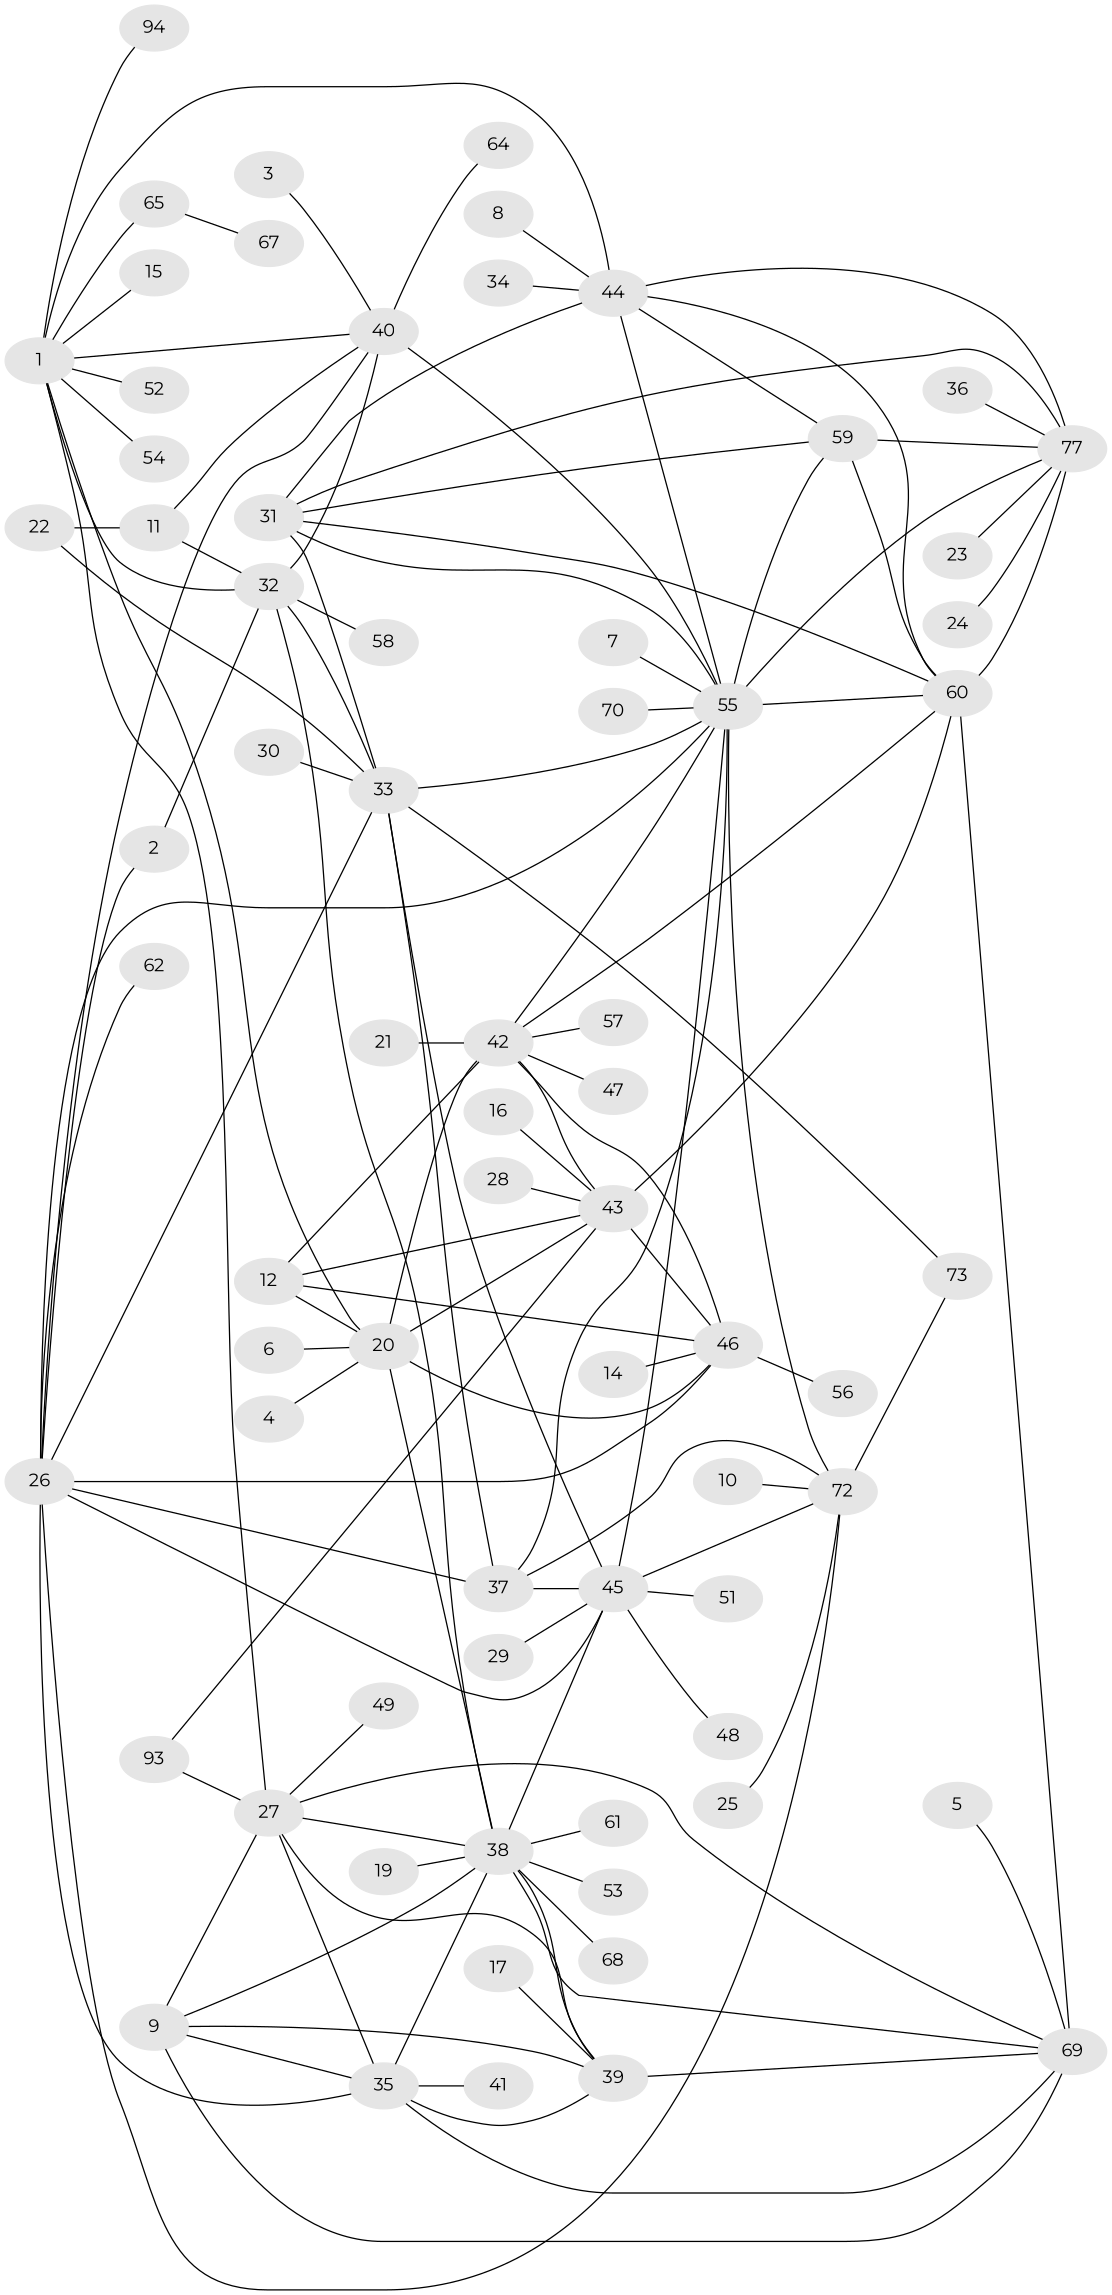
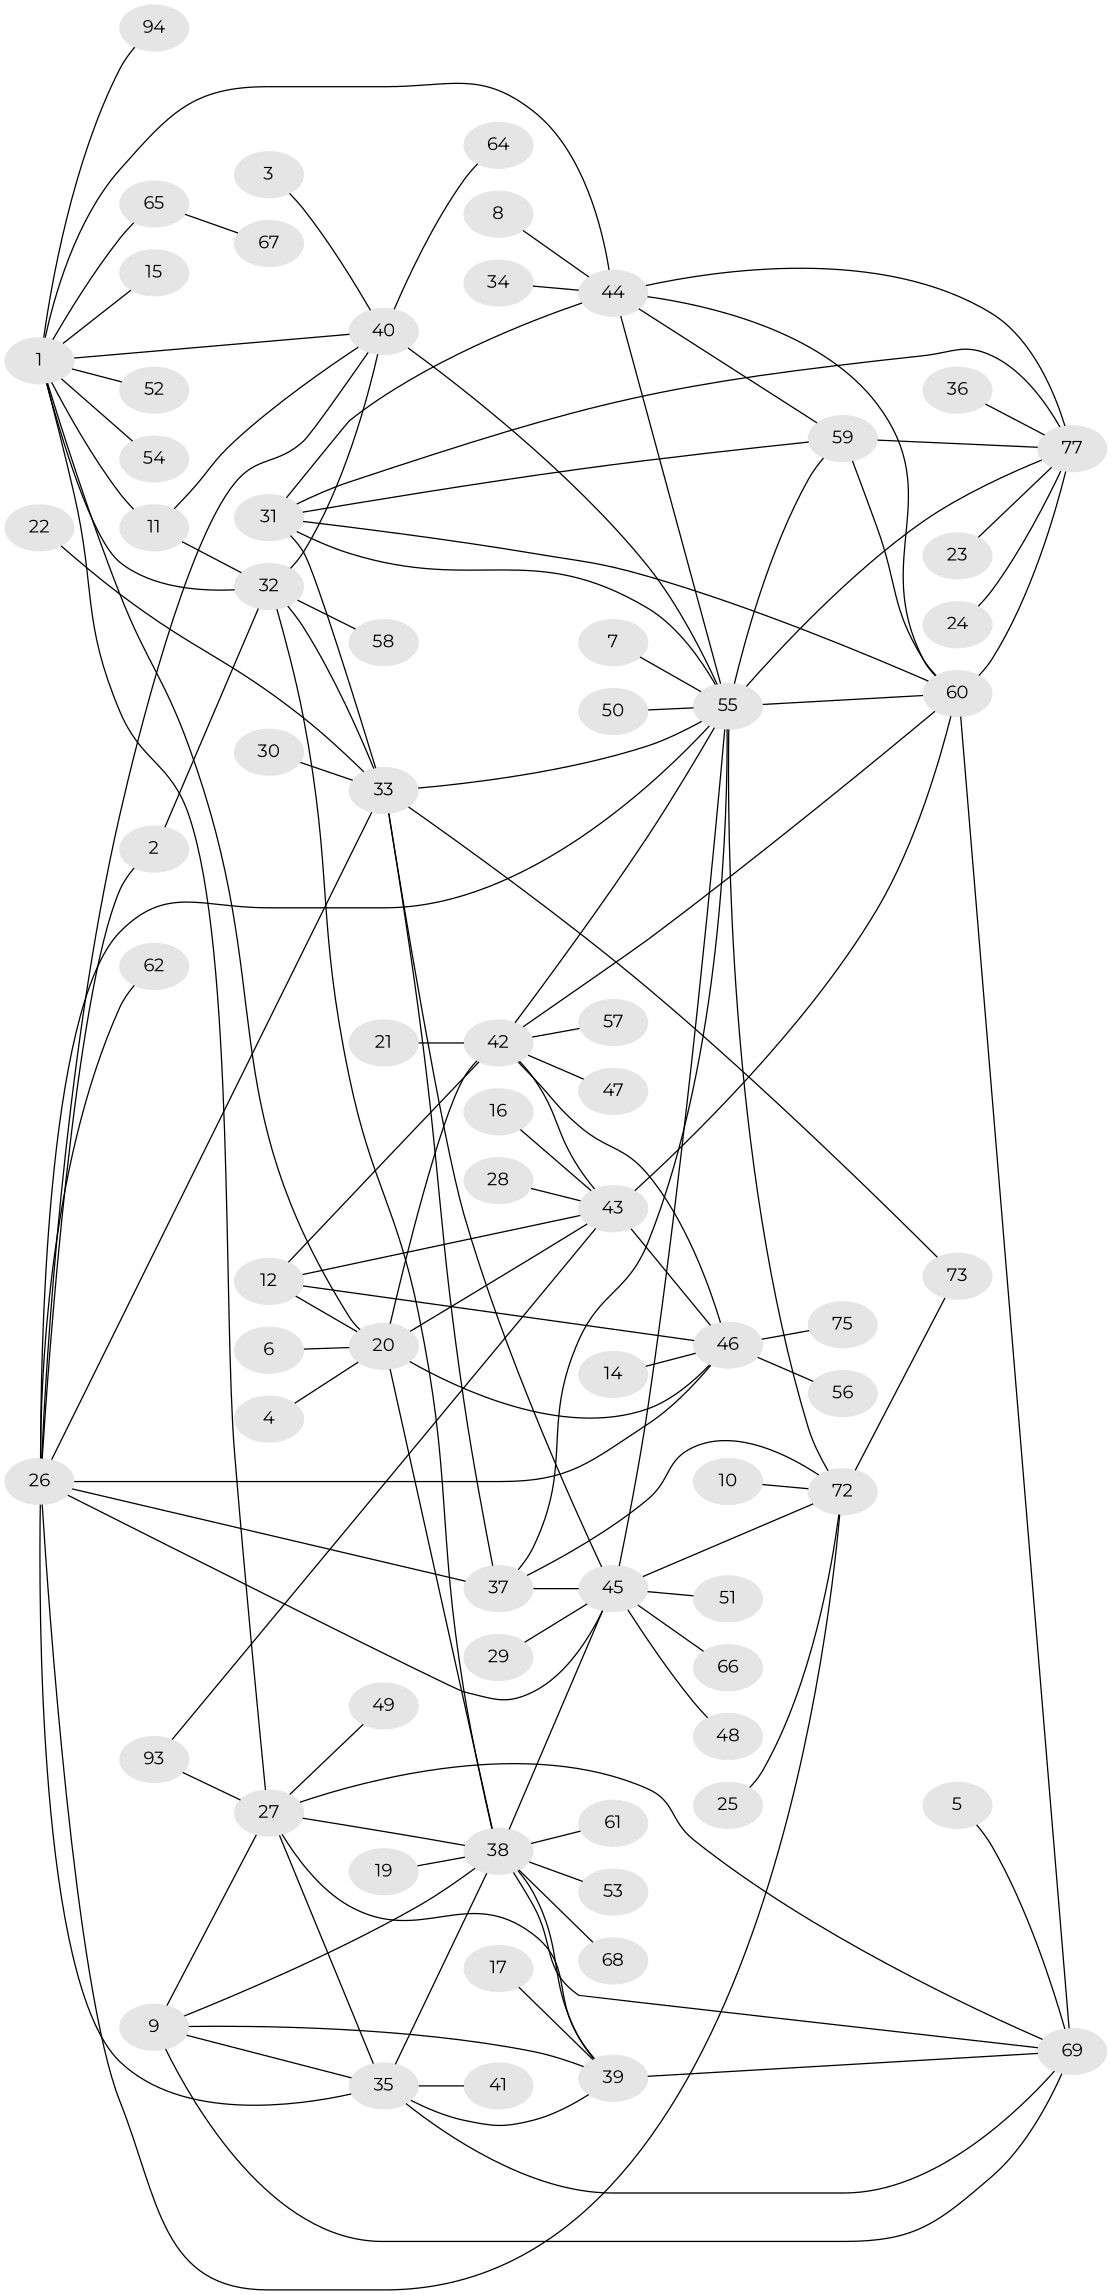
(105, 528) -> (89, 448)
(613, 711) -> (613, 711)
none -> (843, 1325)
none -> (728, 1668)
